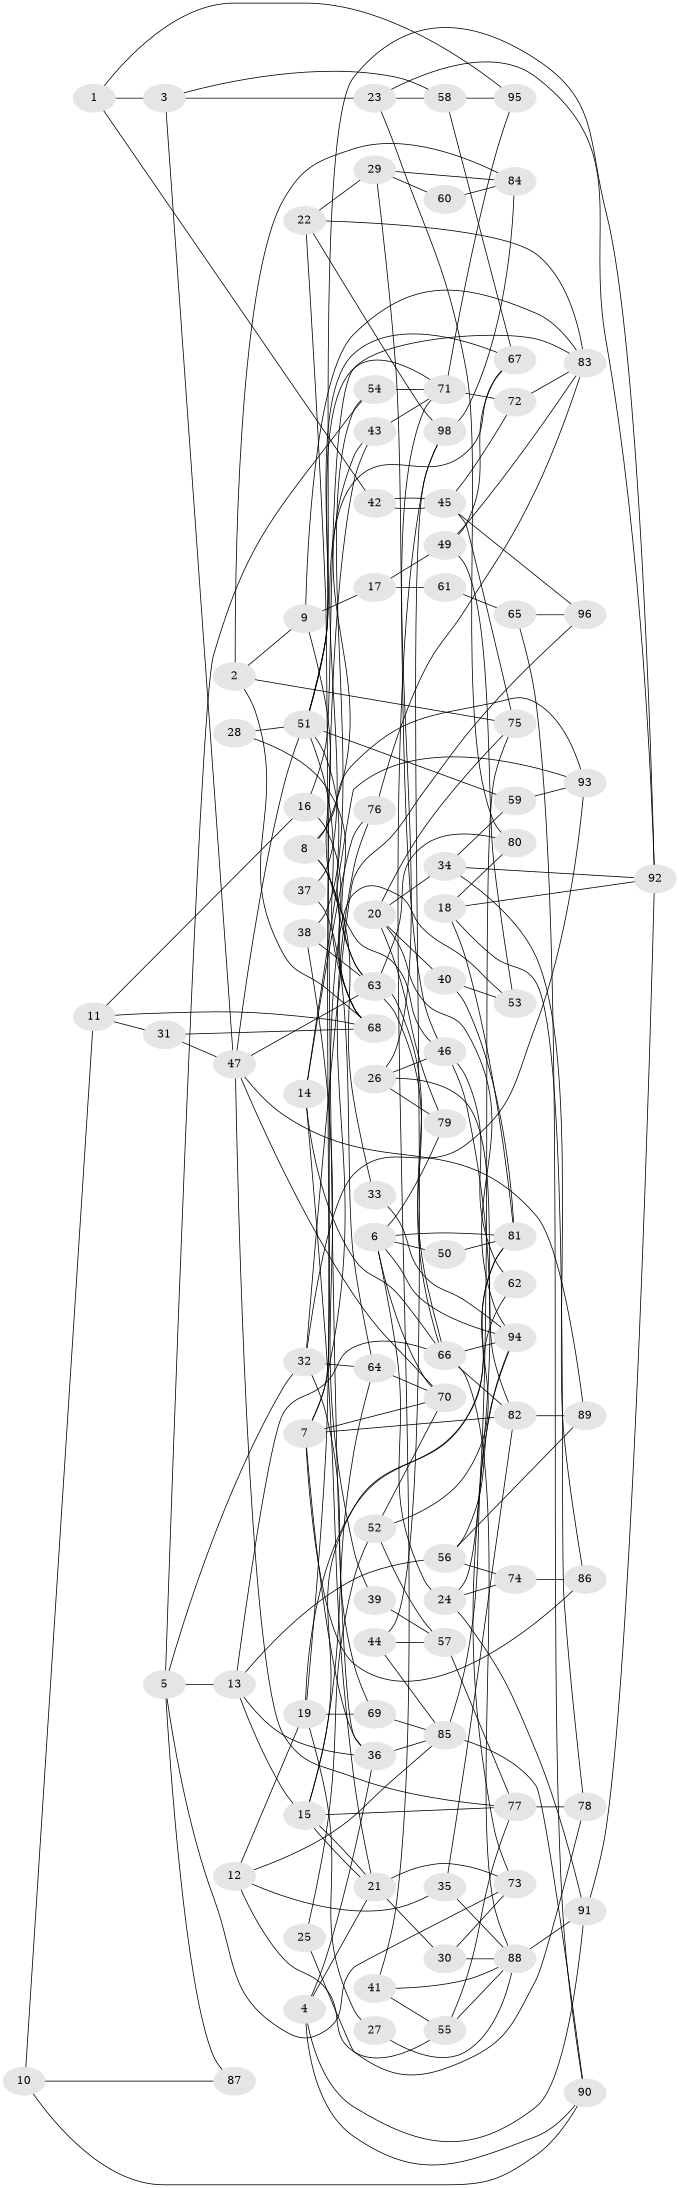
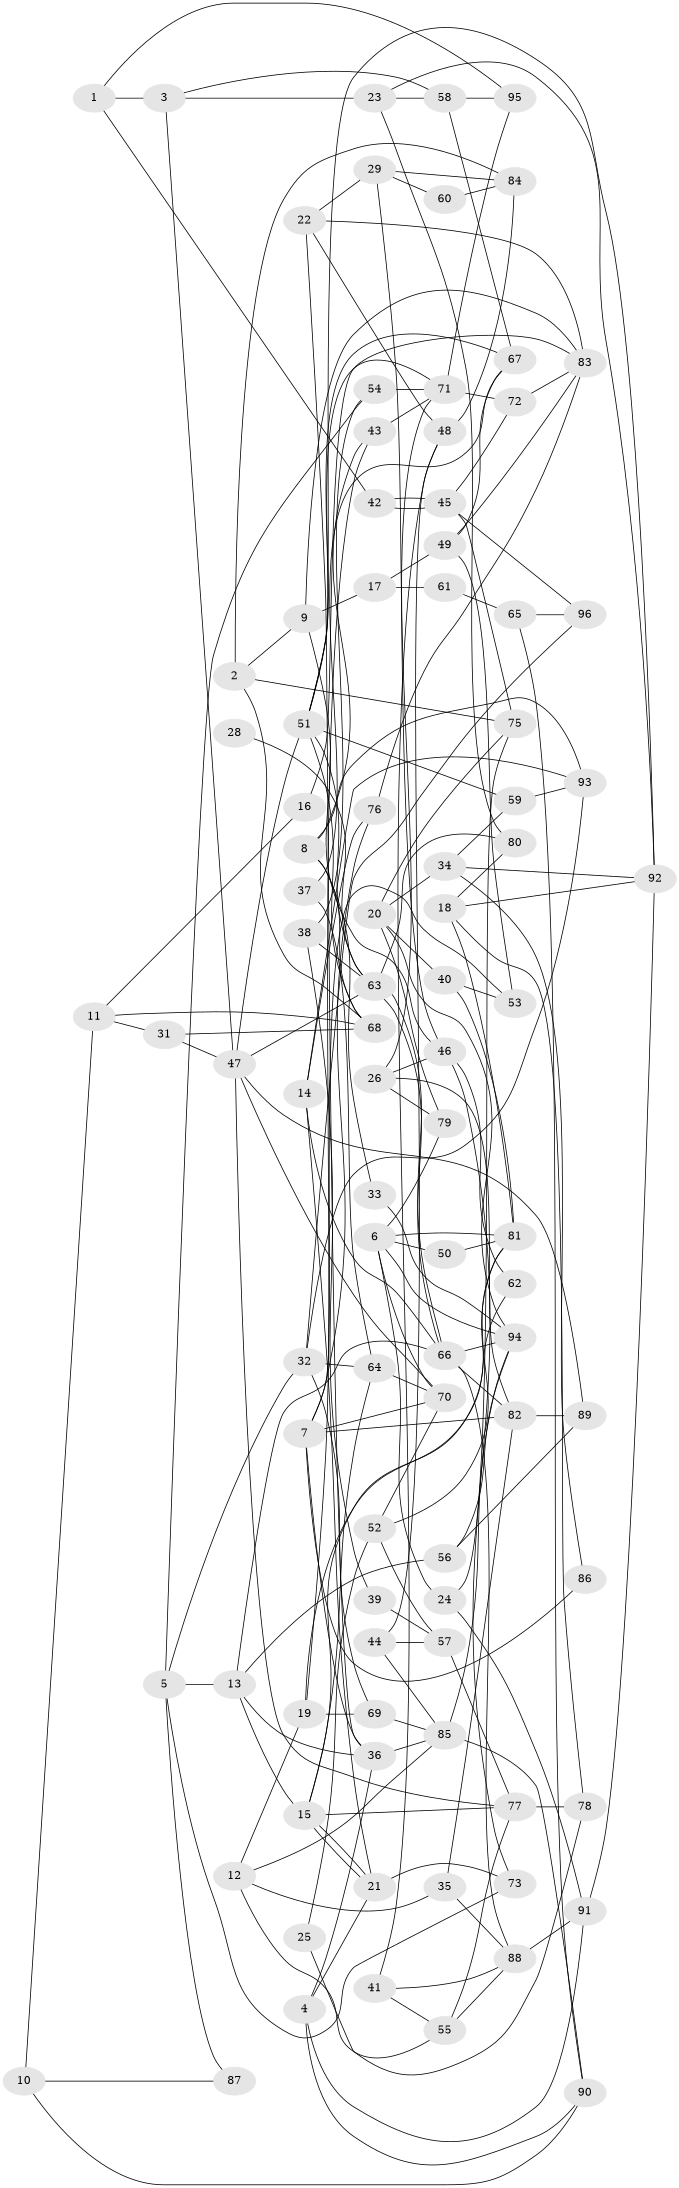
(445, 432) -> (445, 432)
(270, 729) -> none
(340, 918) -> none
(515, 1579) -> none
(445, 1959) -> none
(375, 2031) -> none
